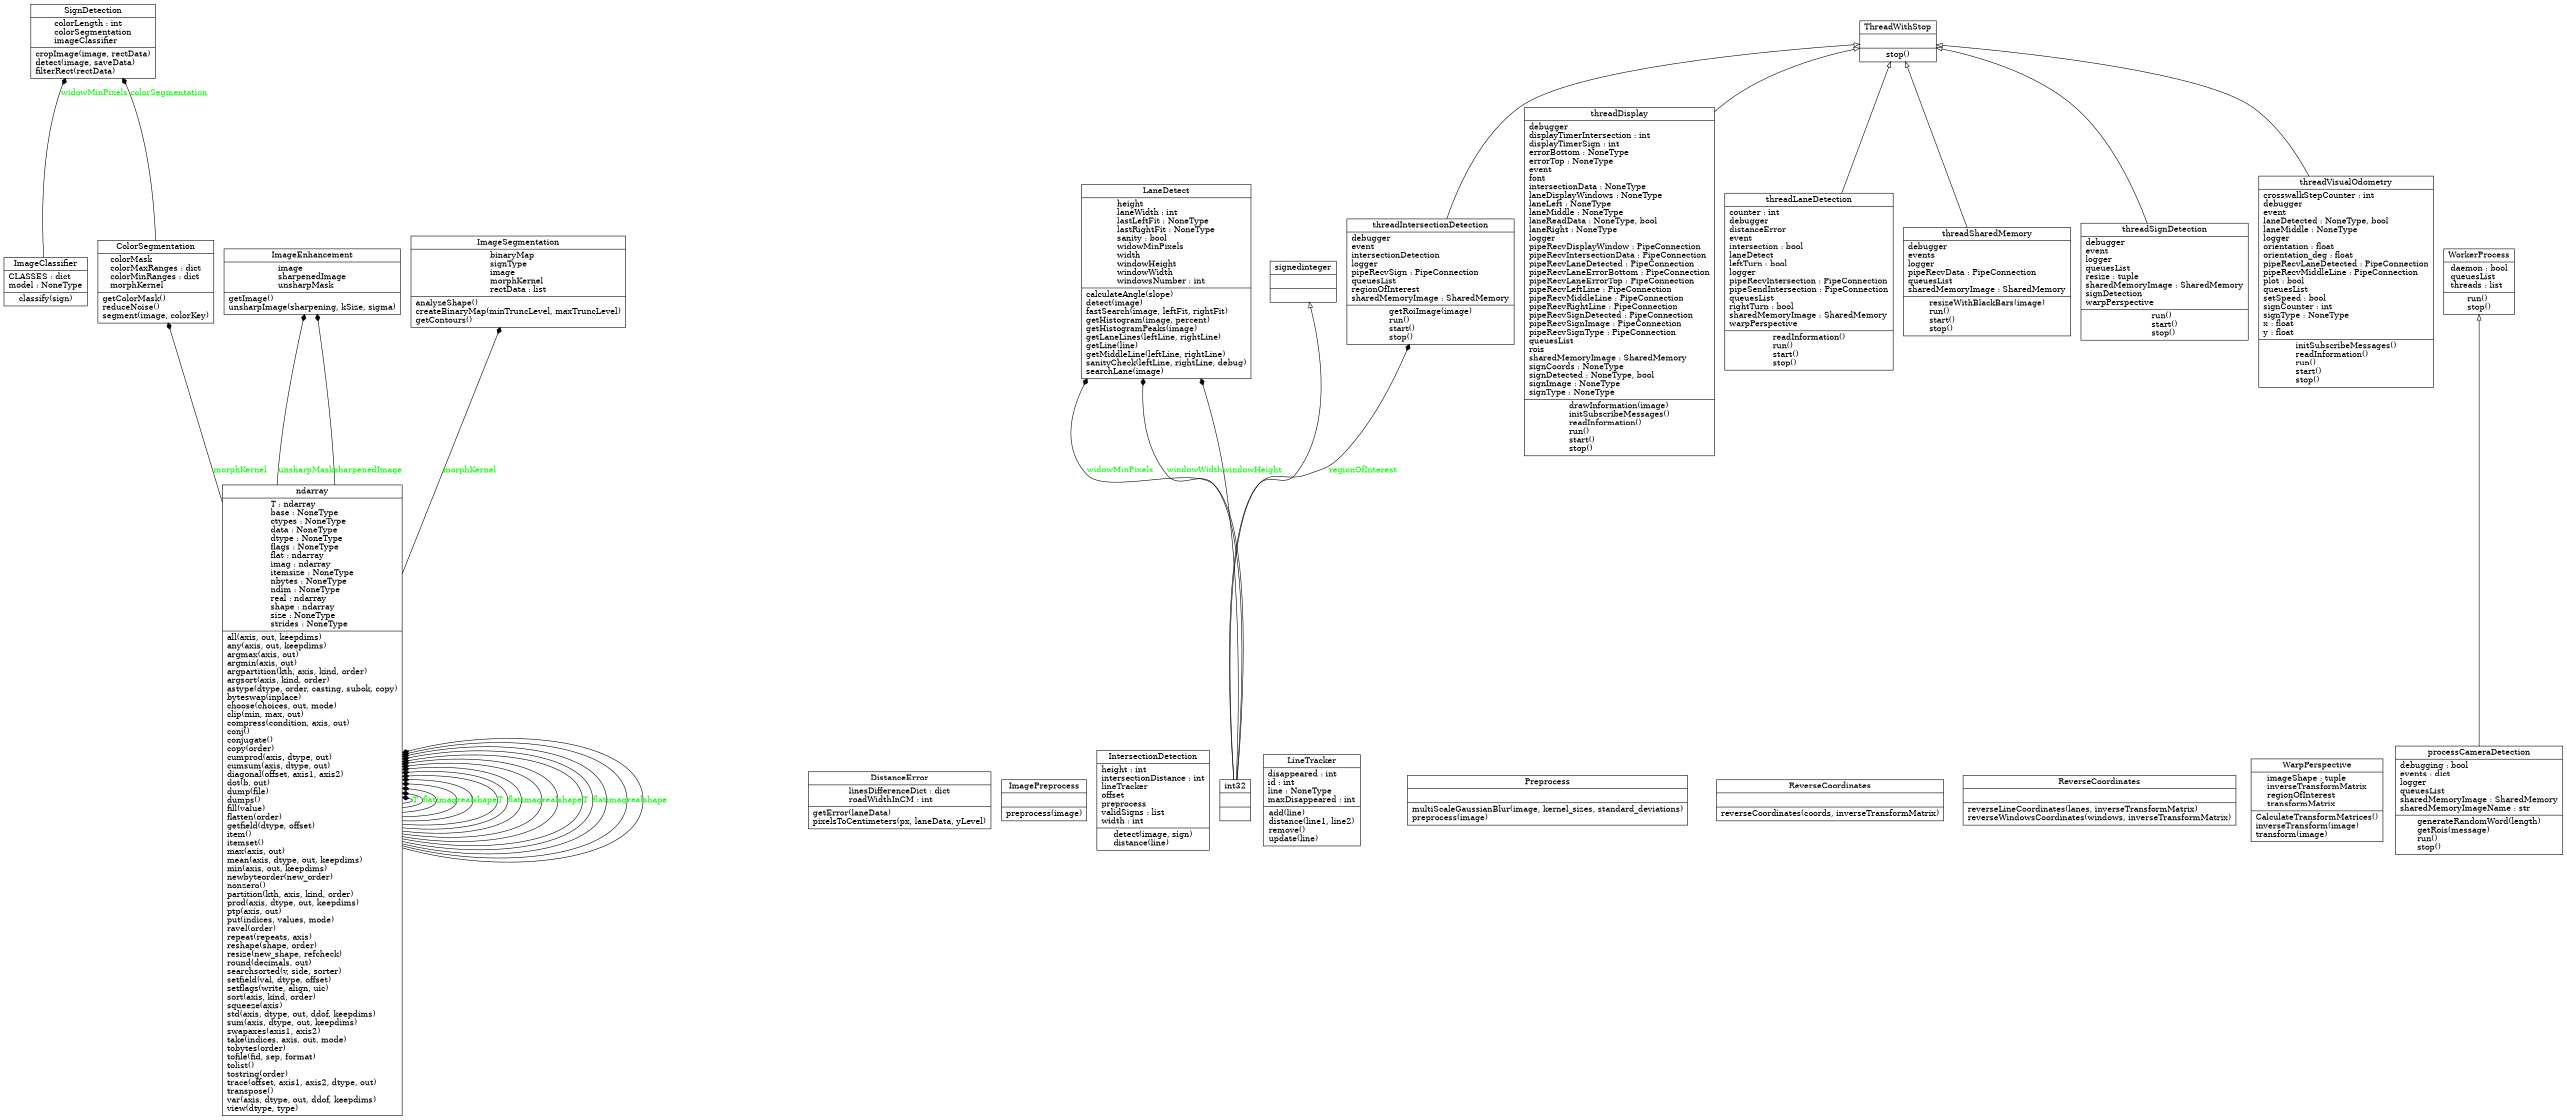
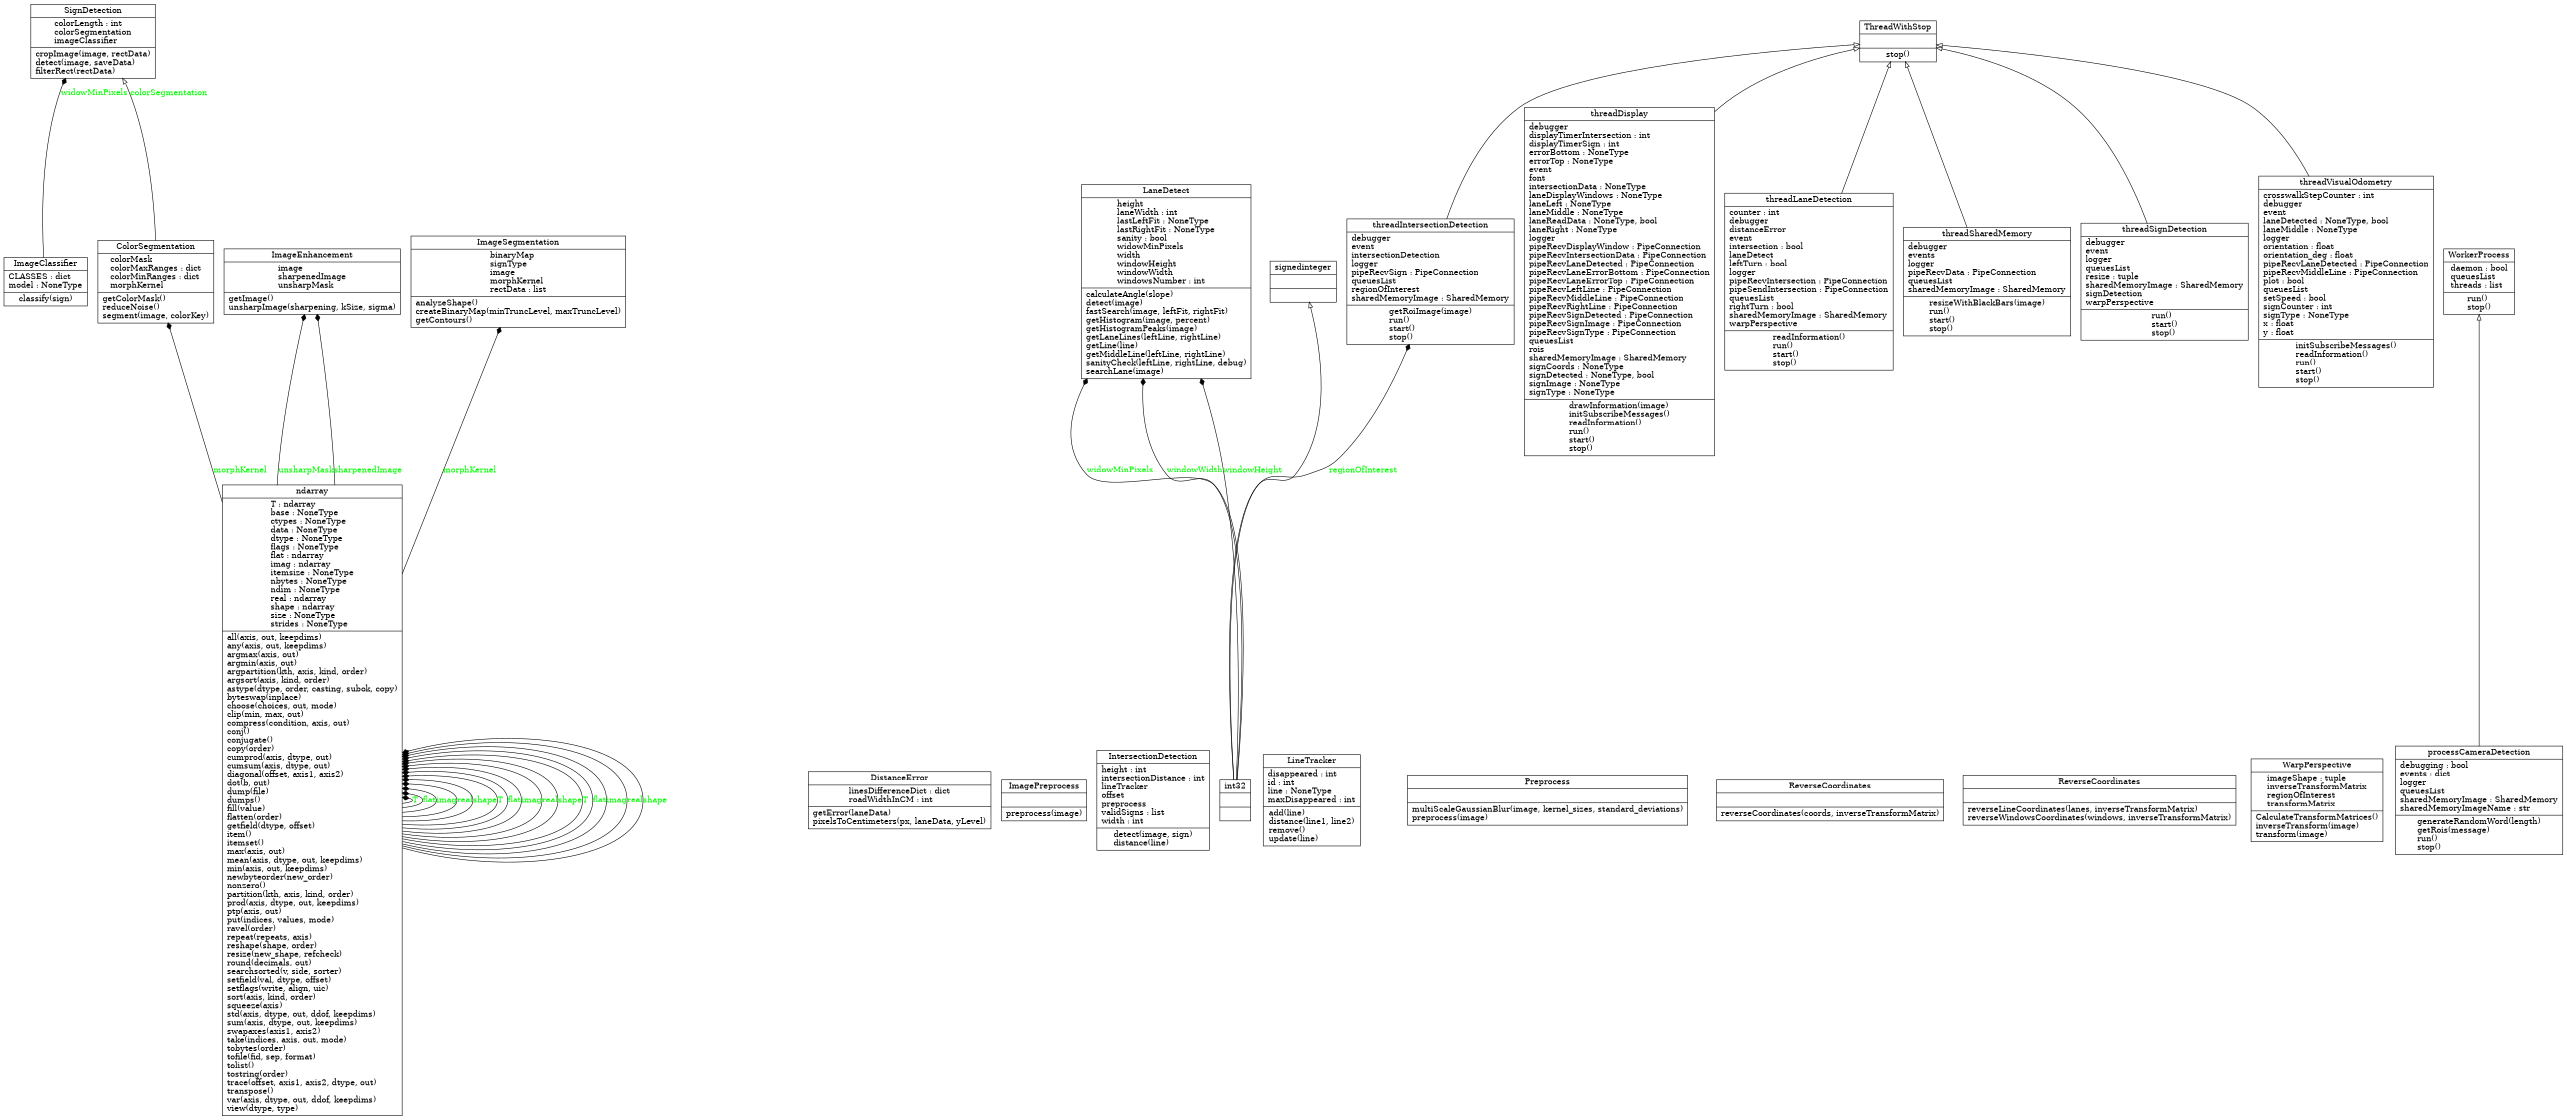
(148, 161) -> (148, 161)
